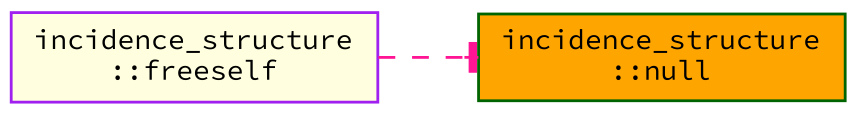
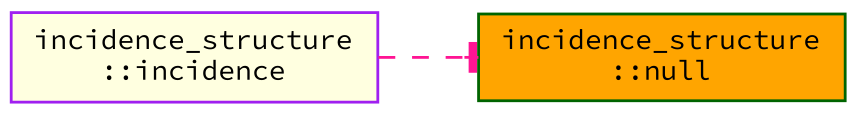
(195, 57) -> (195, 57)
